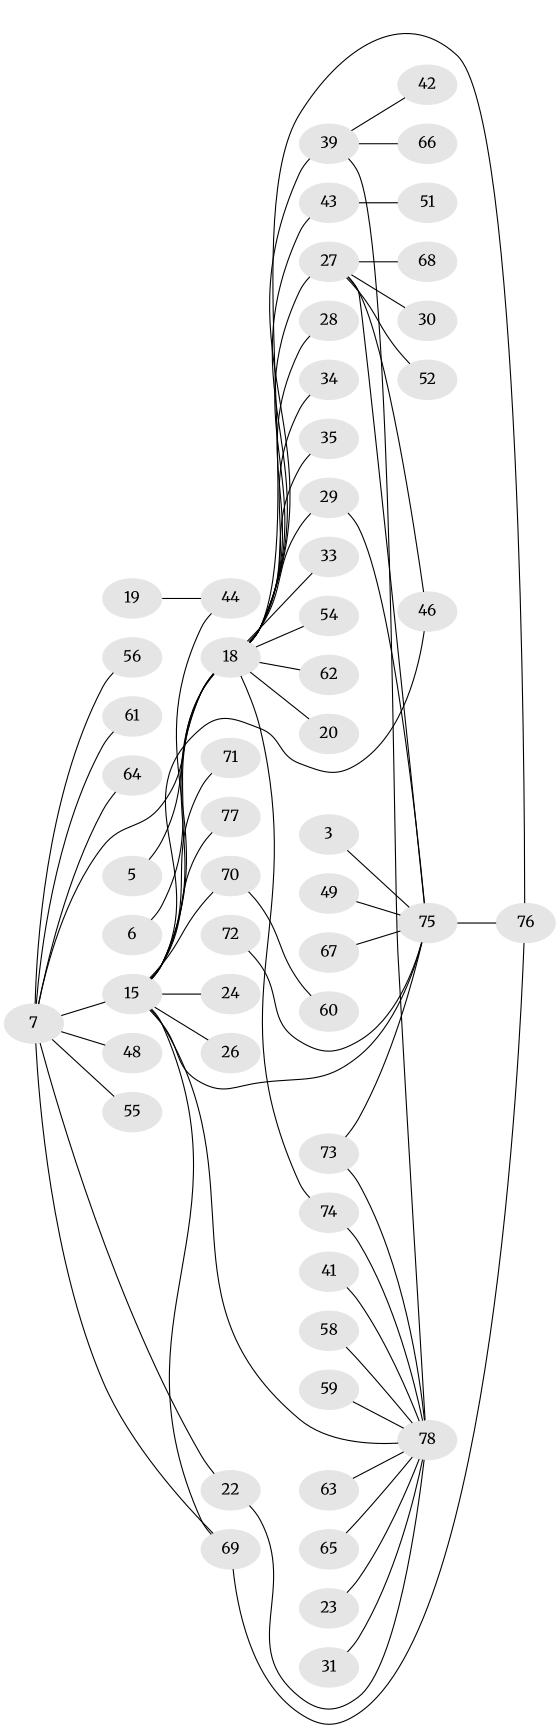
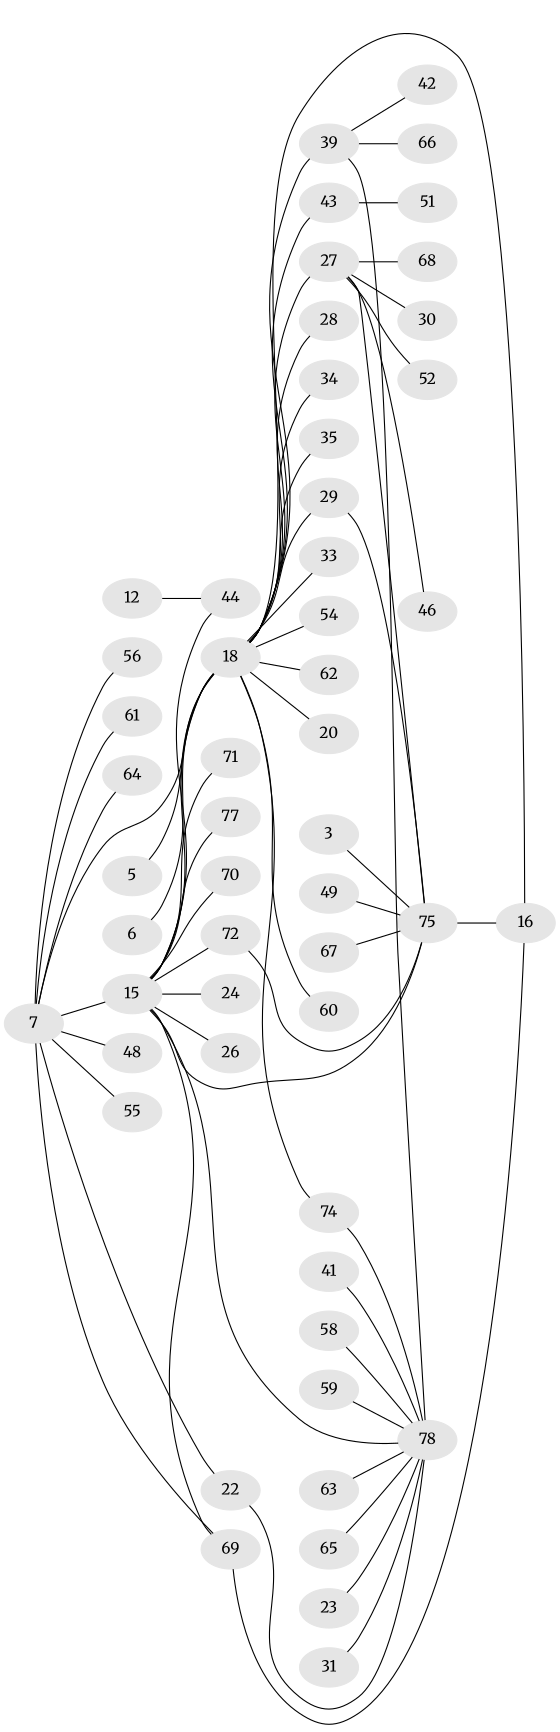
(132, 598) -> (132, 598)
(230, 719) -> (181, 965)
(526, 923) -> (526, 923)
(280, 944) -> (278, 921)
(329, 1154) -> none
